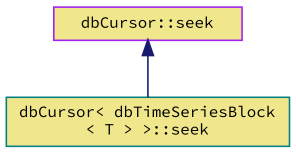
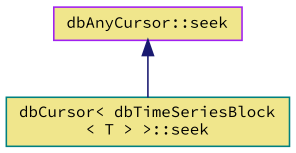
(148, 24) -> (148, 24)
